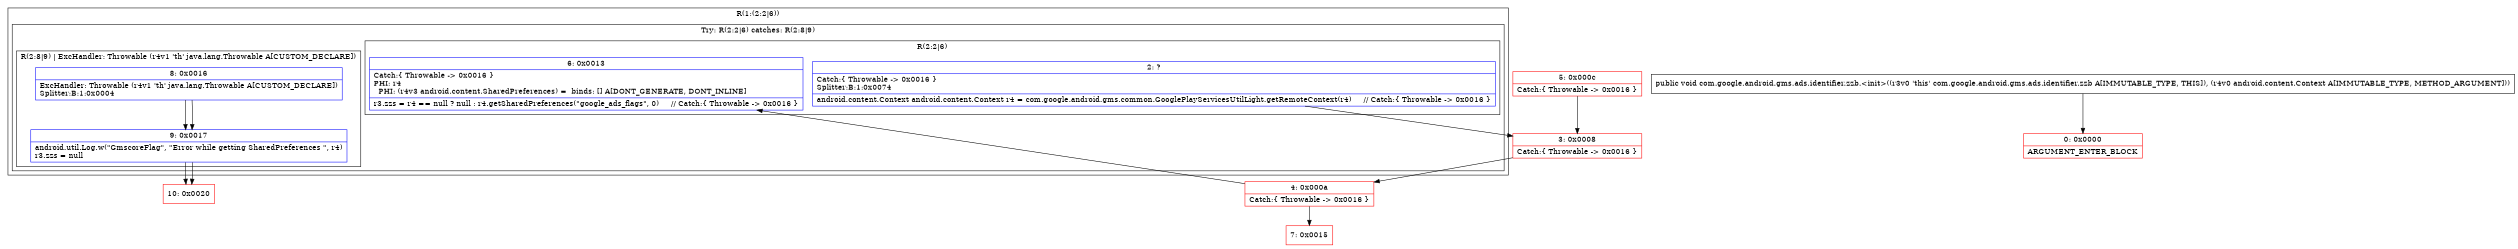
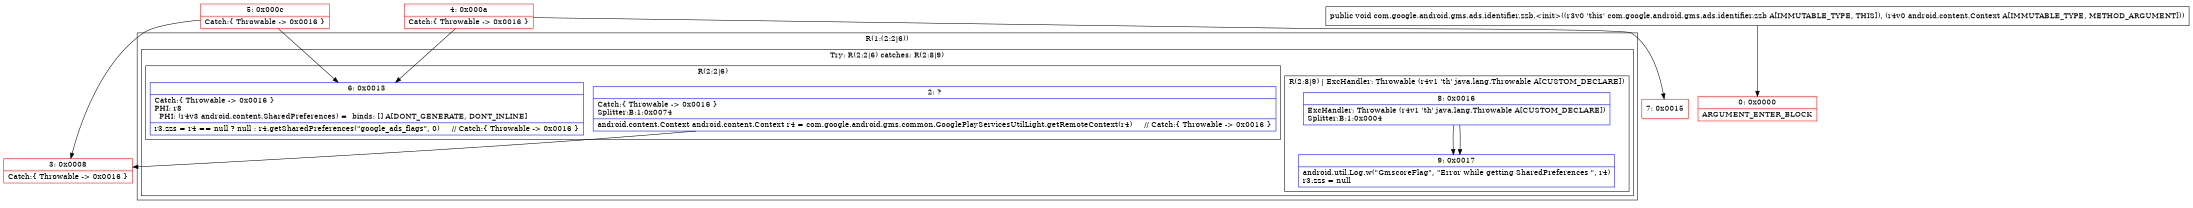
none -> (306, 54)
(389, 84) -> (170, 108)
(1459, 167) -> none
(189, 194) -> none
